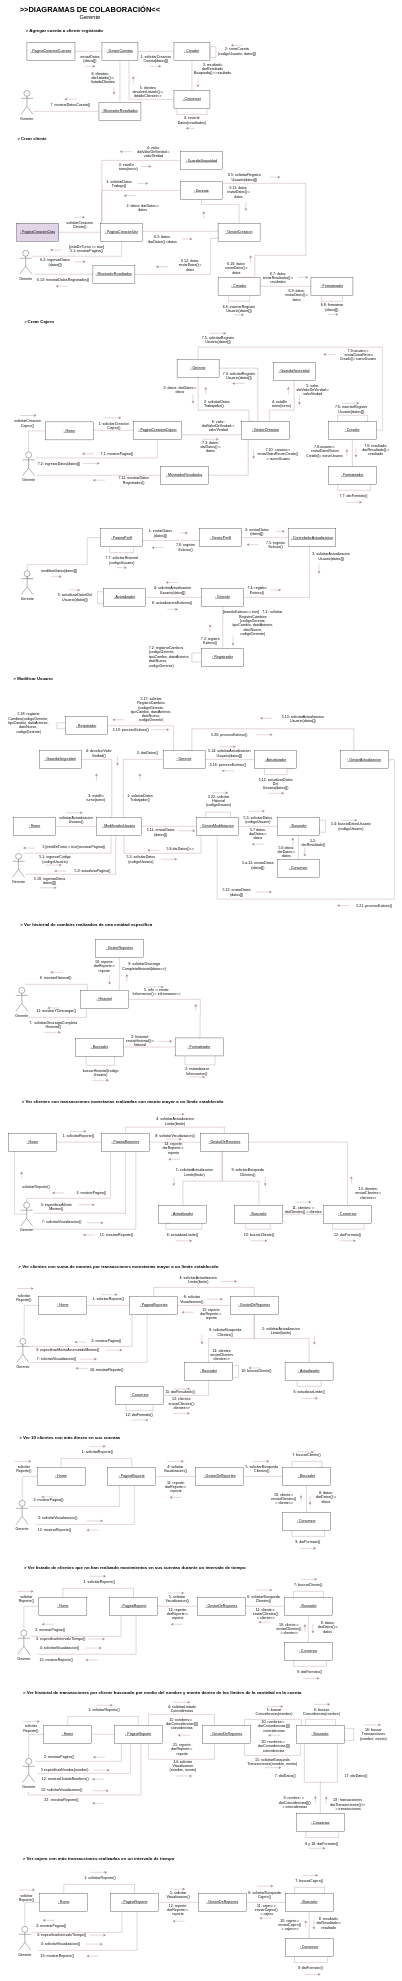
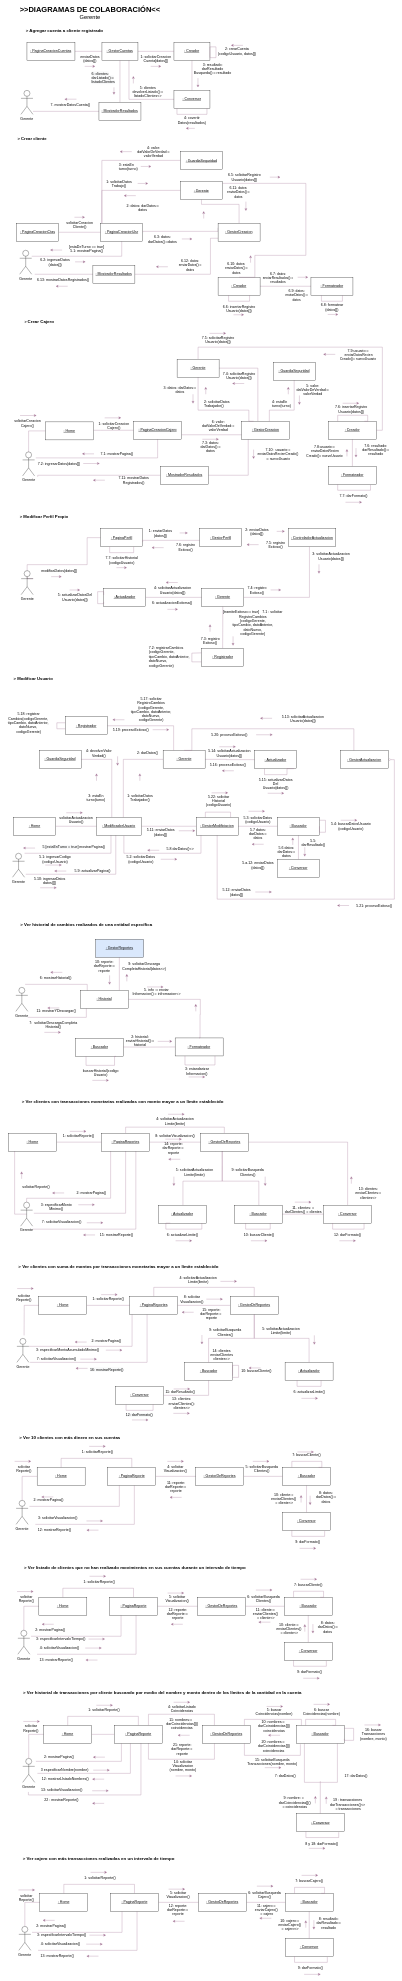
(38, 232) -> (38, 232)
none -> (44, 516)
(265, 537) -> none
(120, 948) -> (120, 948)
